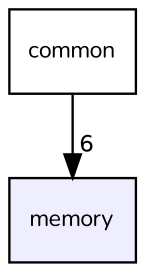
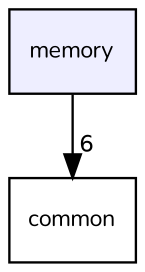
(73, 124) -> (73, 124)
